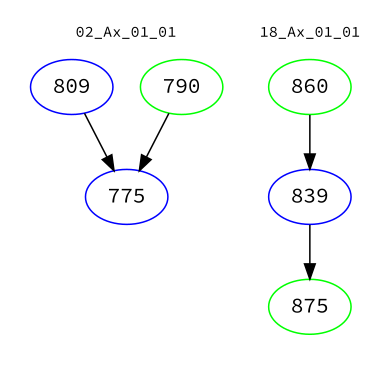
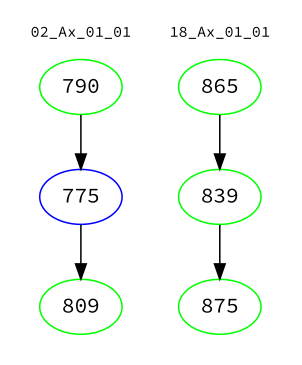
(72, 87) -> (81, 307)
(310, 87) -> (220, 87)
(96, 135) -> (81, 244)
(310, 197) -> (220, 197)
